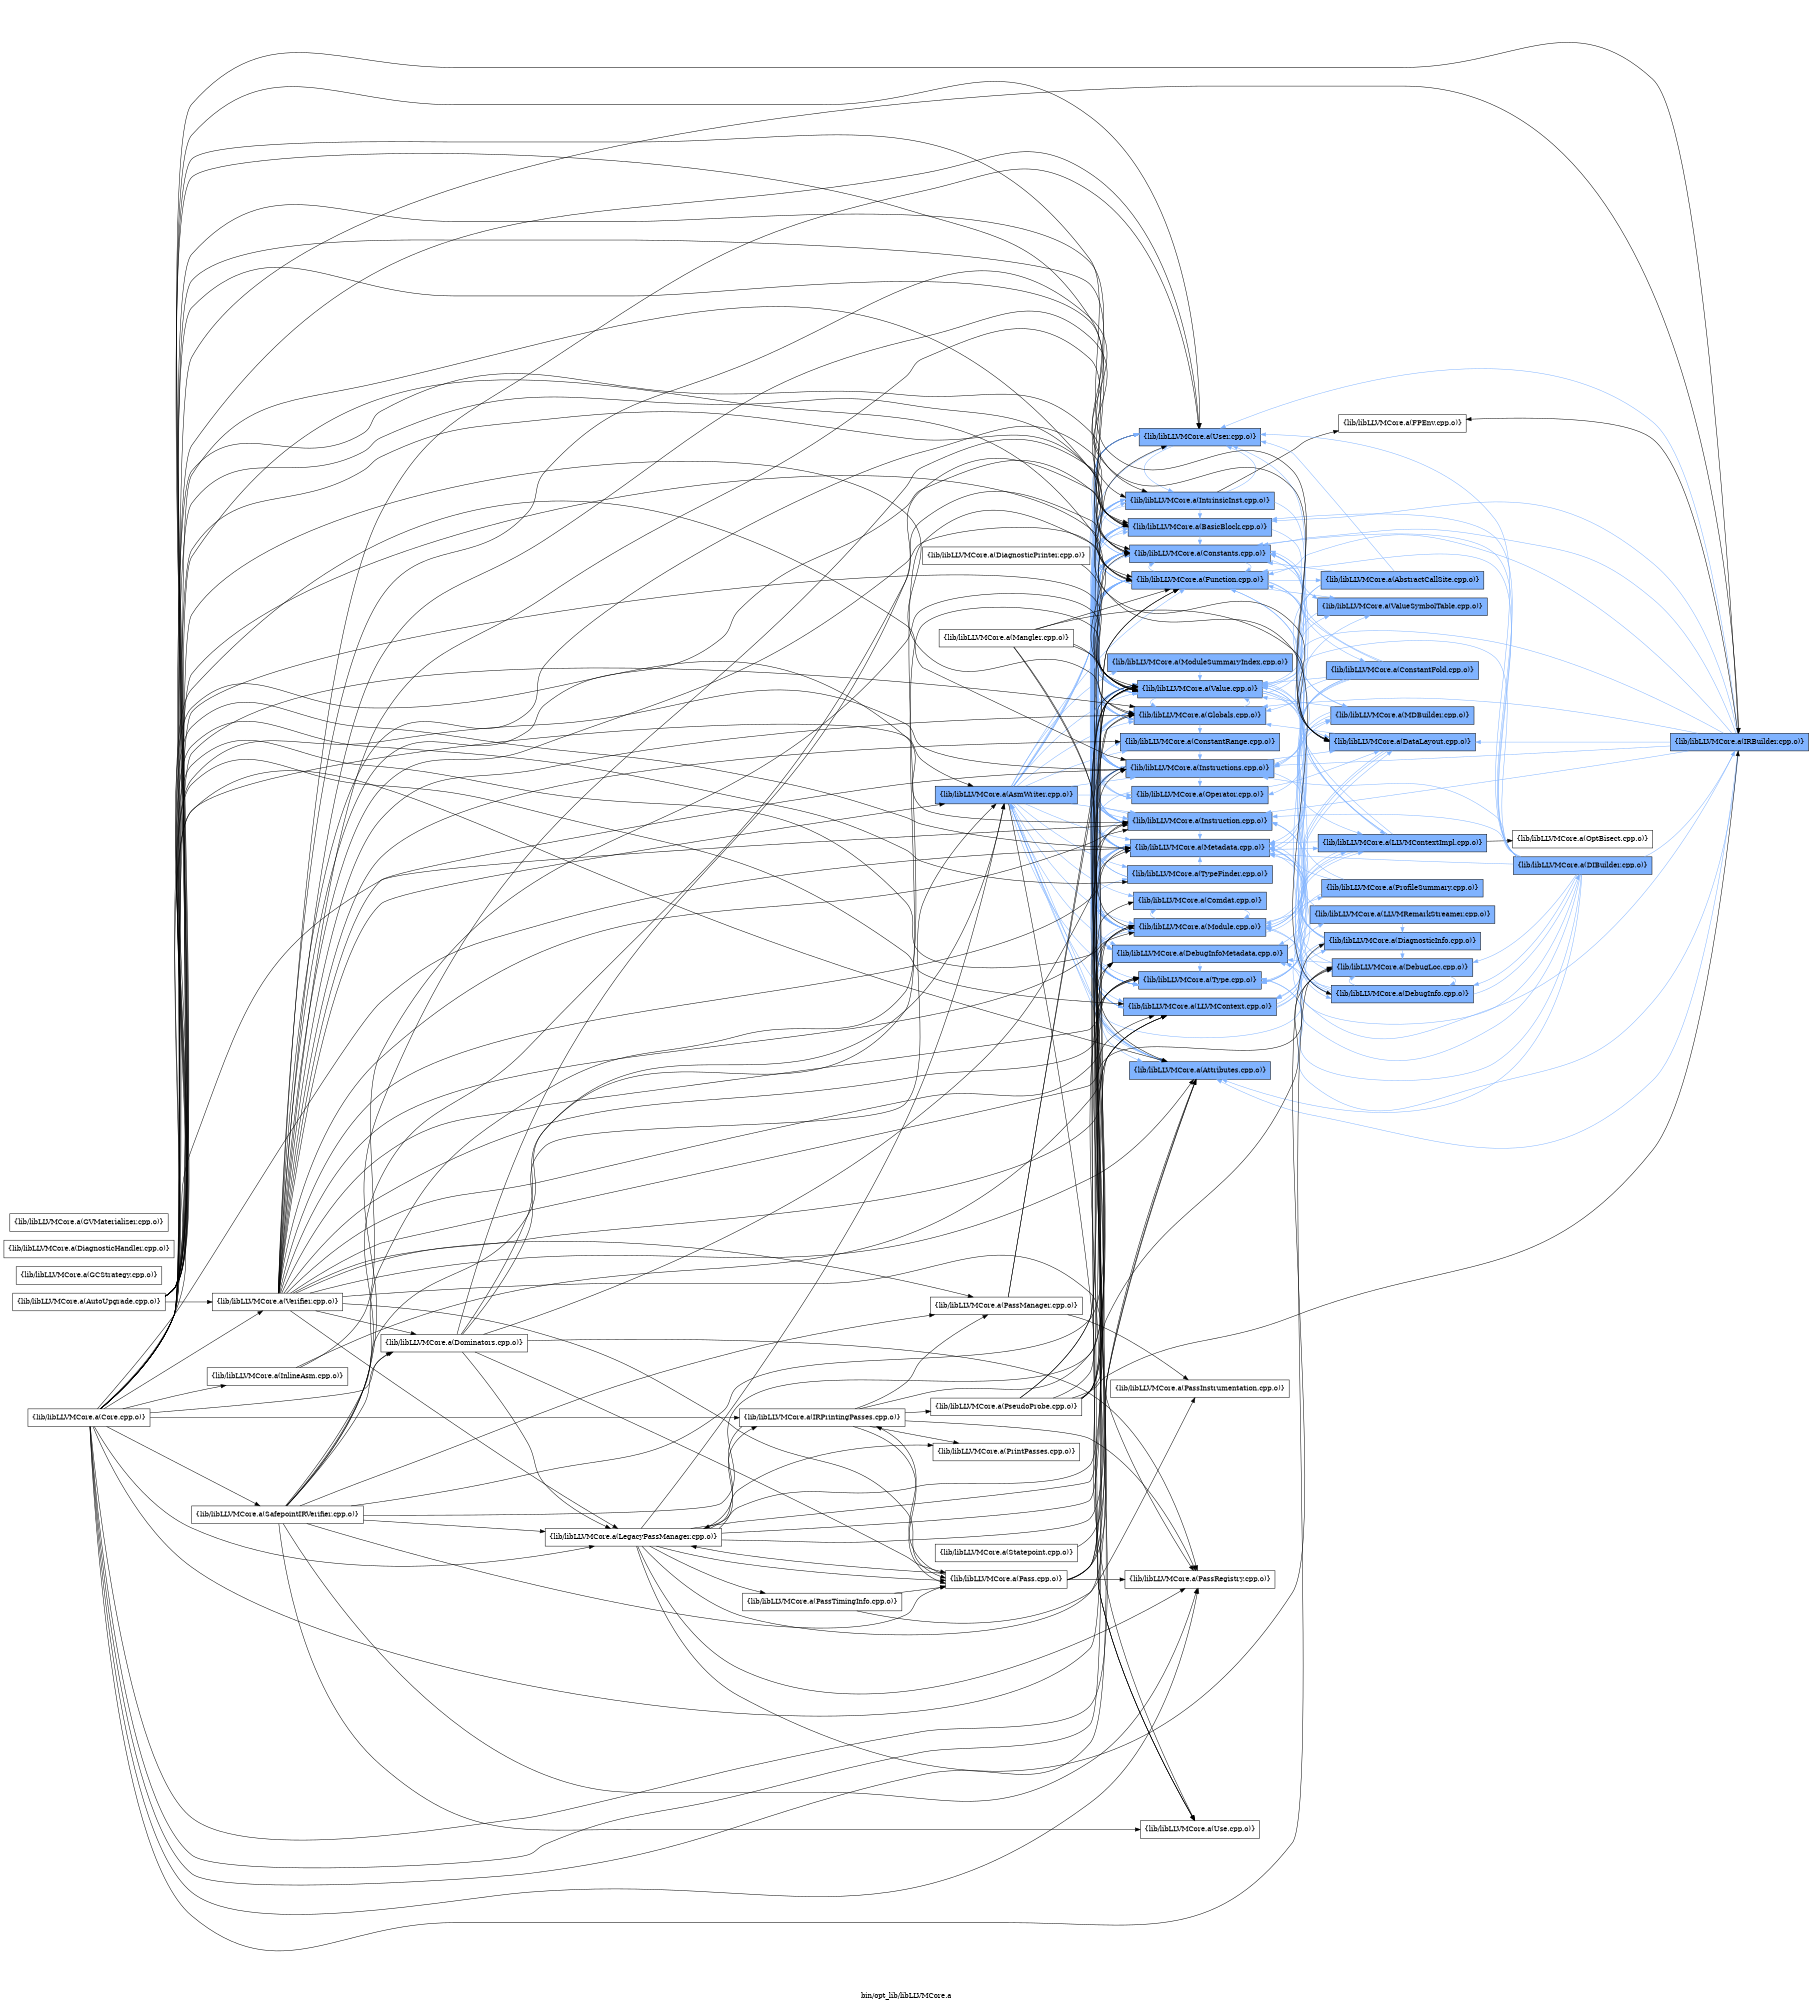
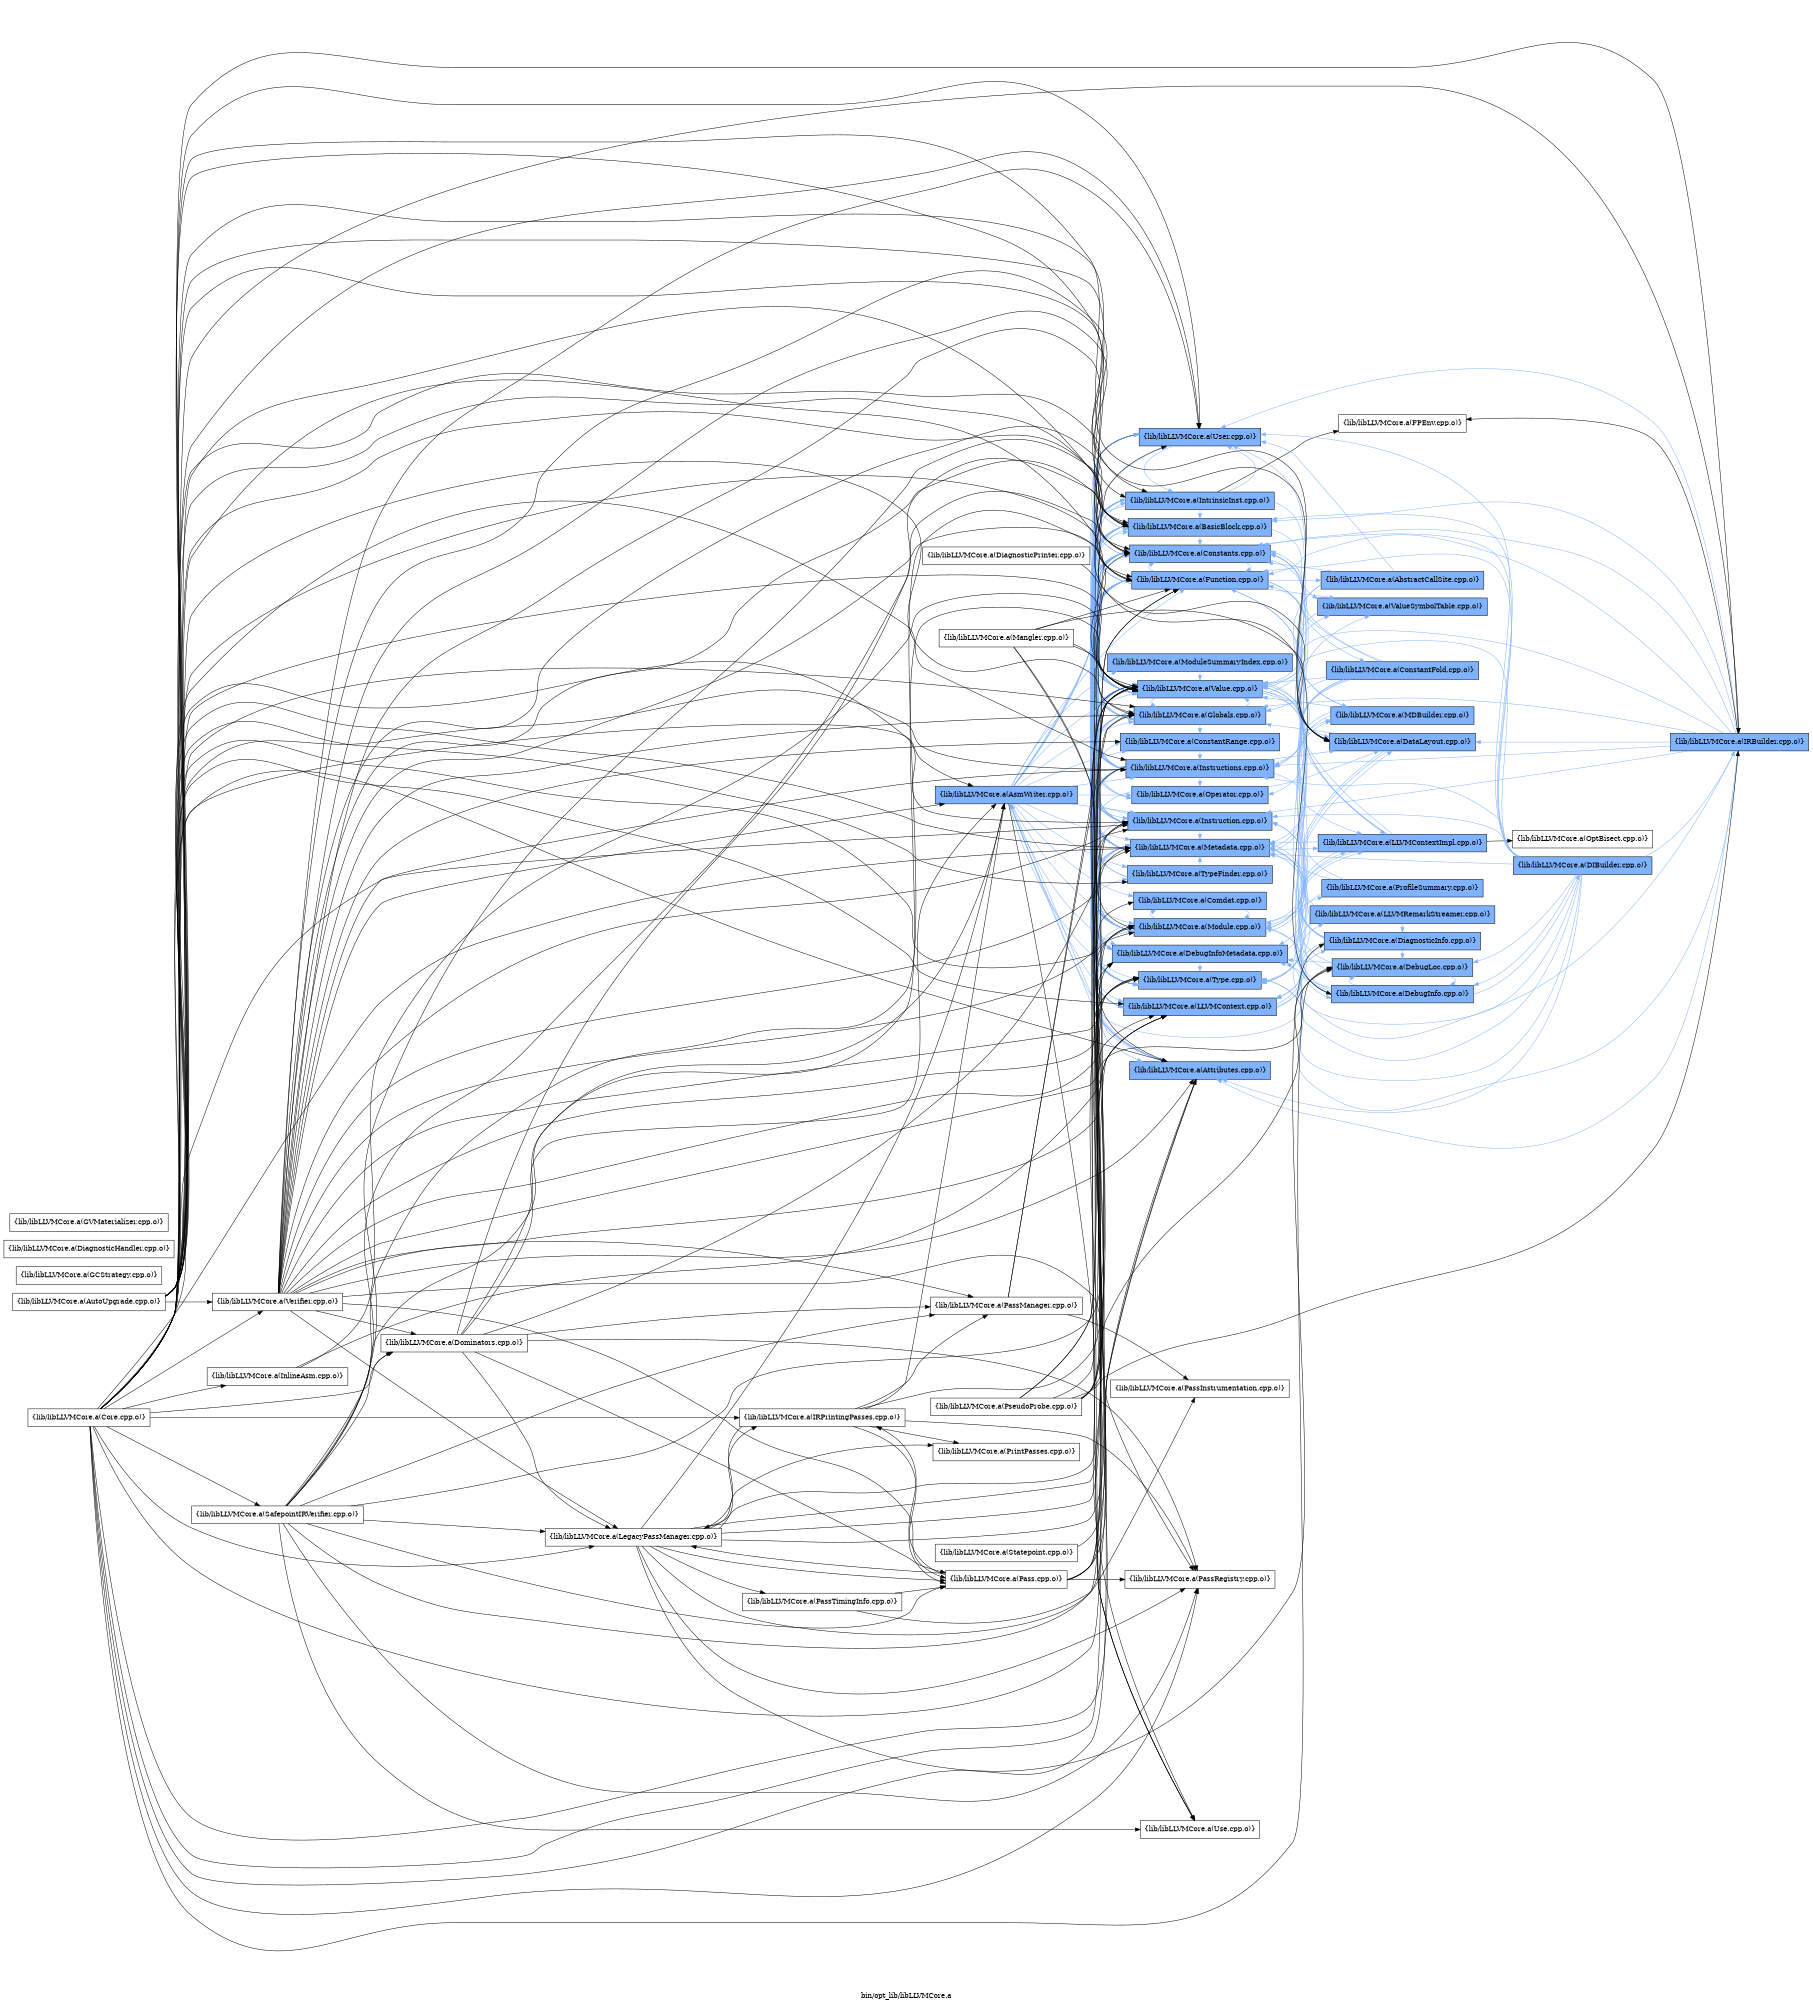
none -> (726, 1315)
(979, 1381) -> (1029, 1627)
(915, 1412) -> (949, 1135)
